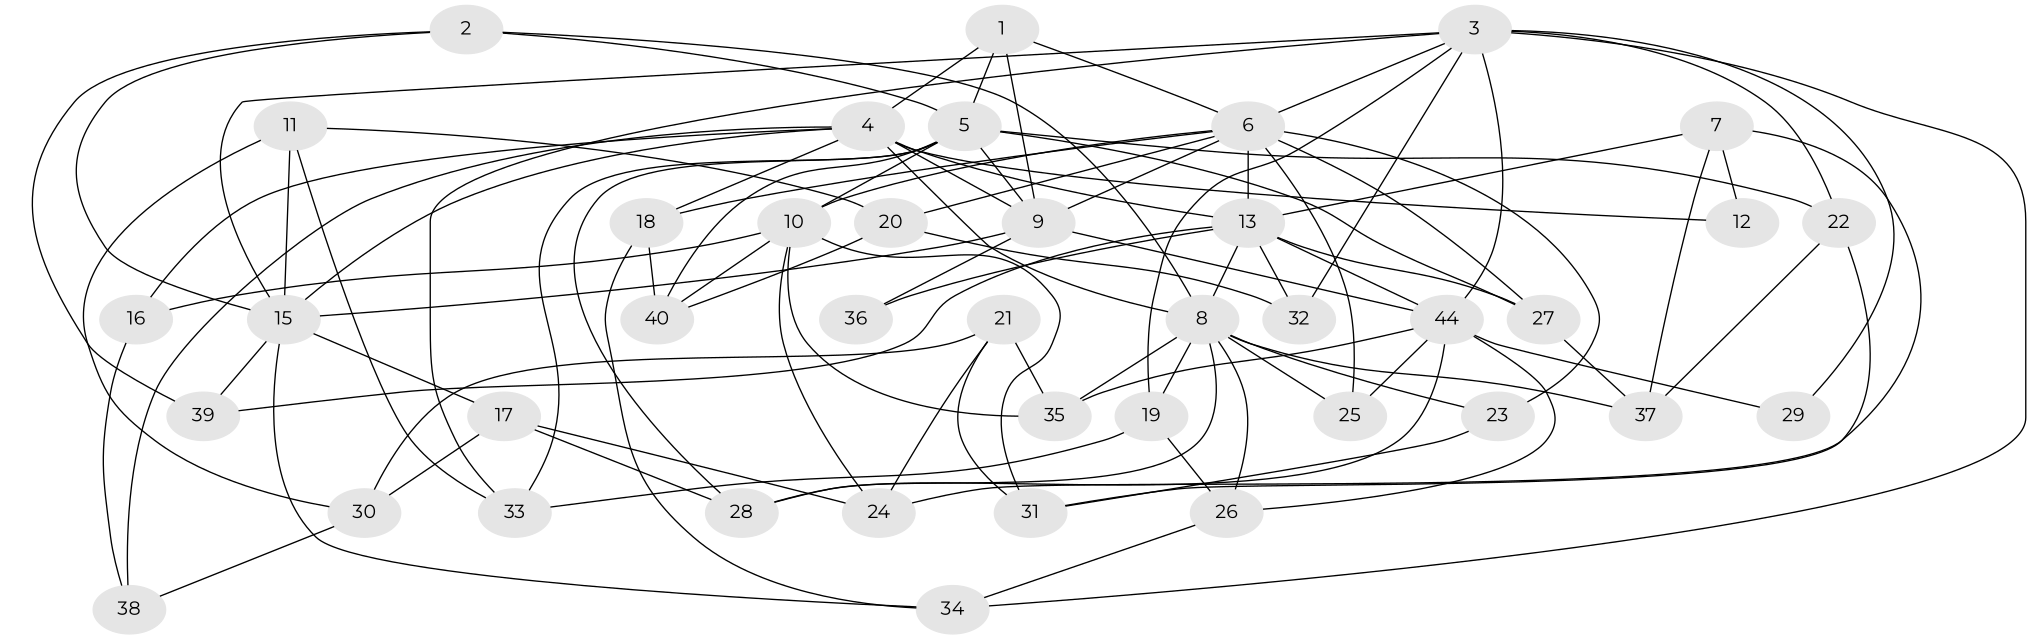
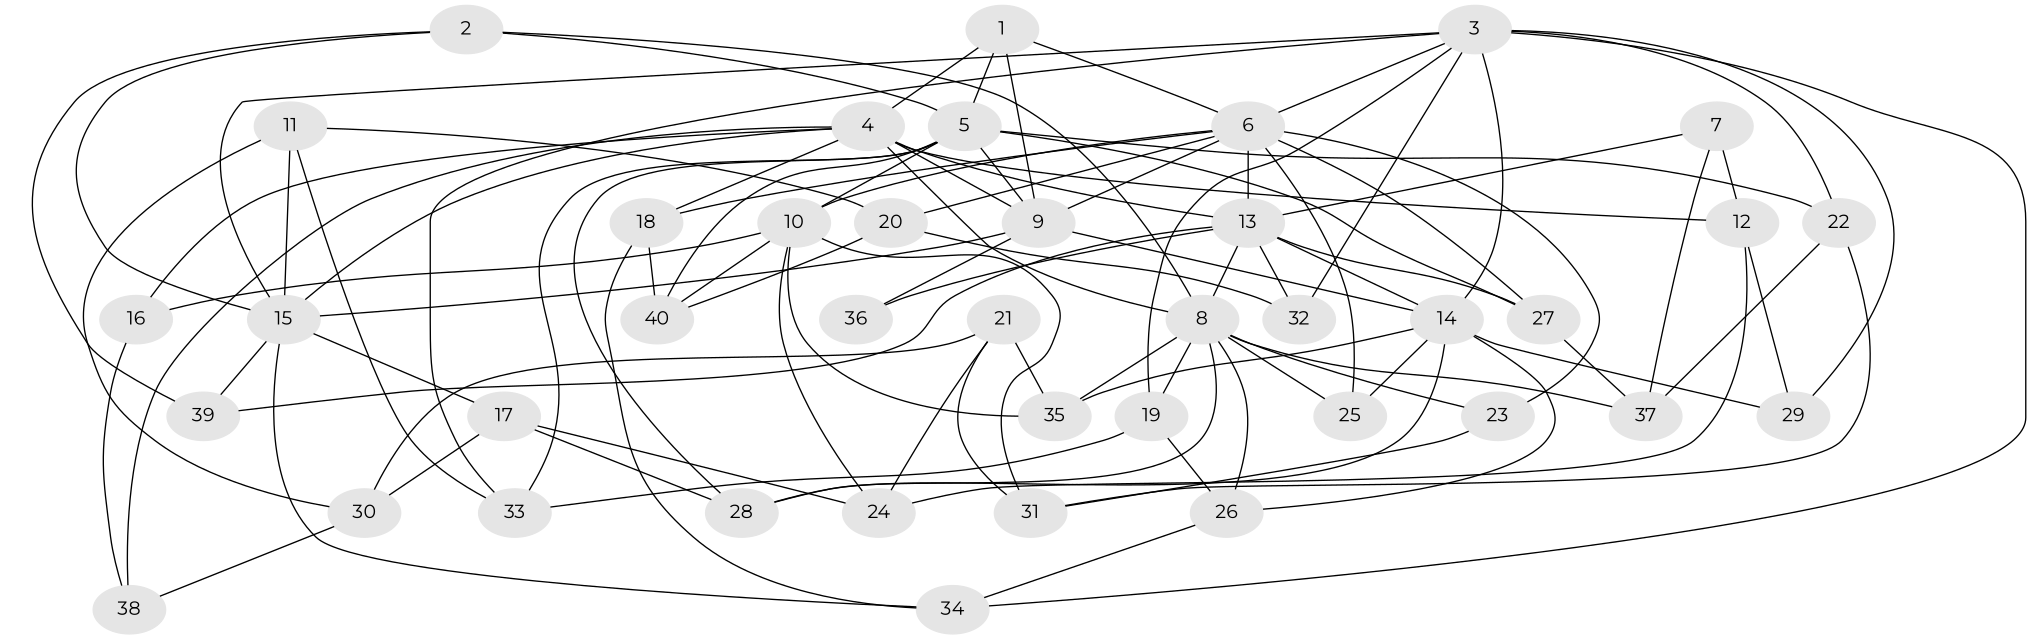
(1447, 320) -> (1447, 320)
none -> (1768, 320)
(1880, 402) -> (1532, 471)
